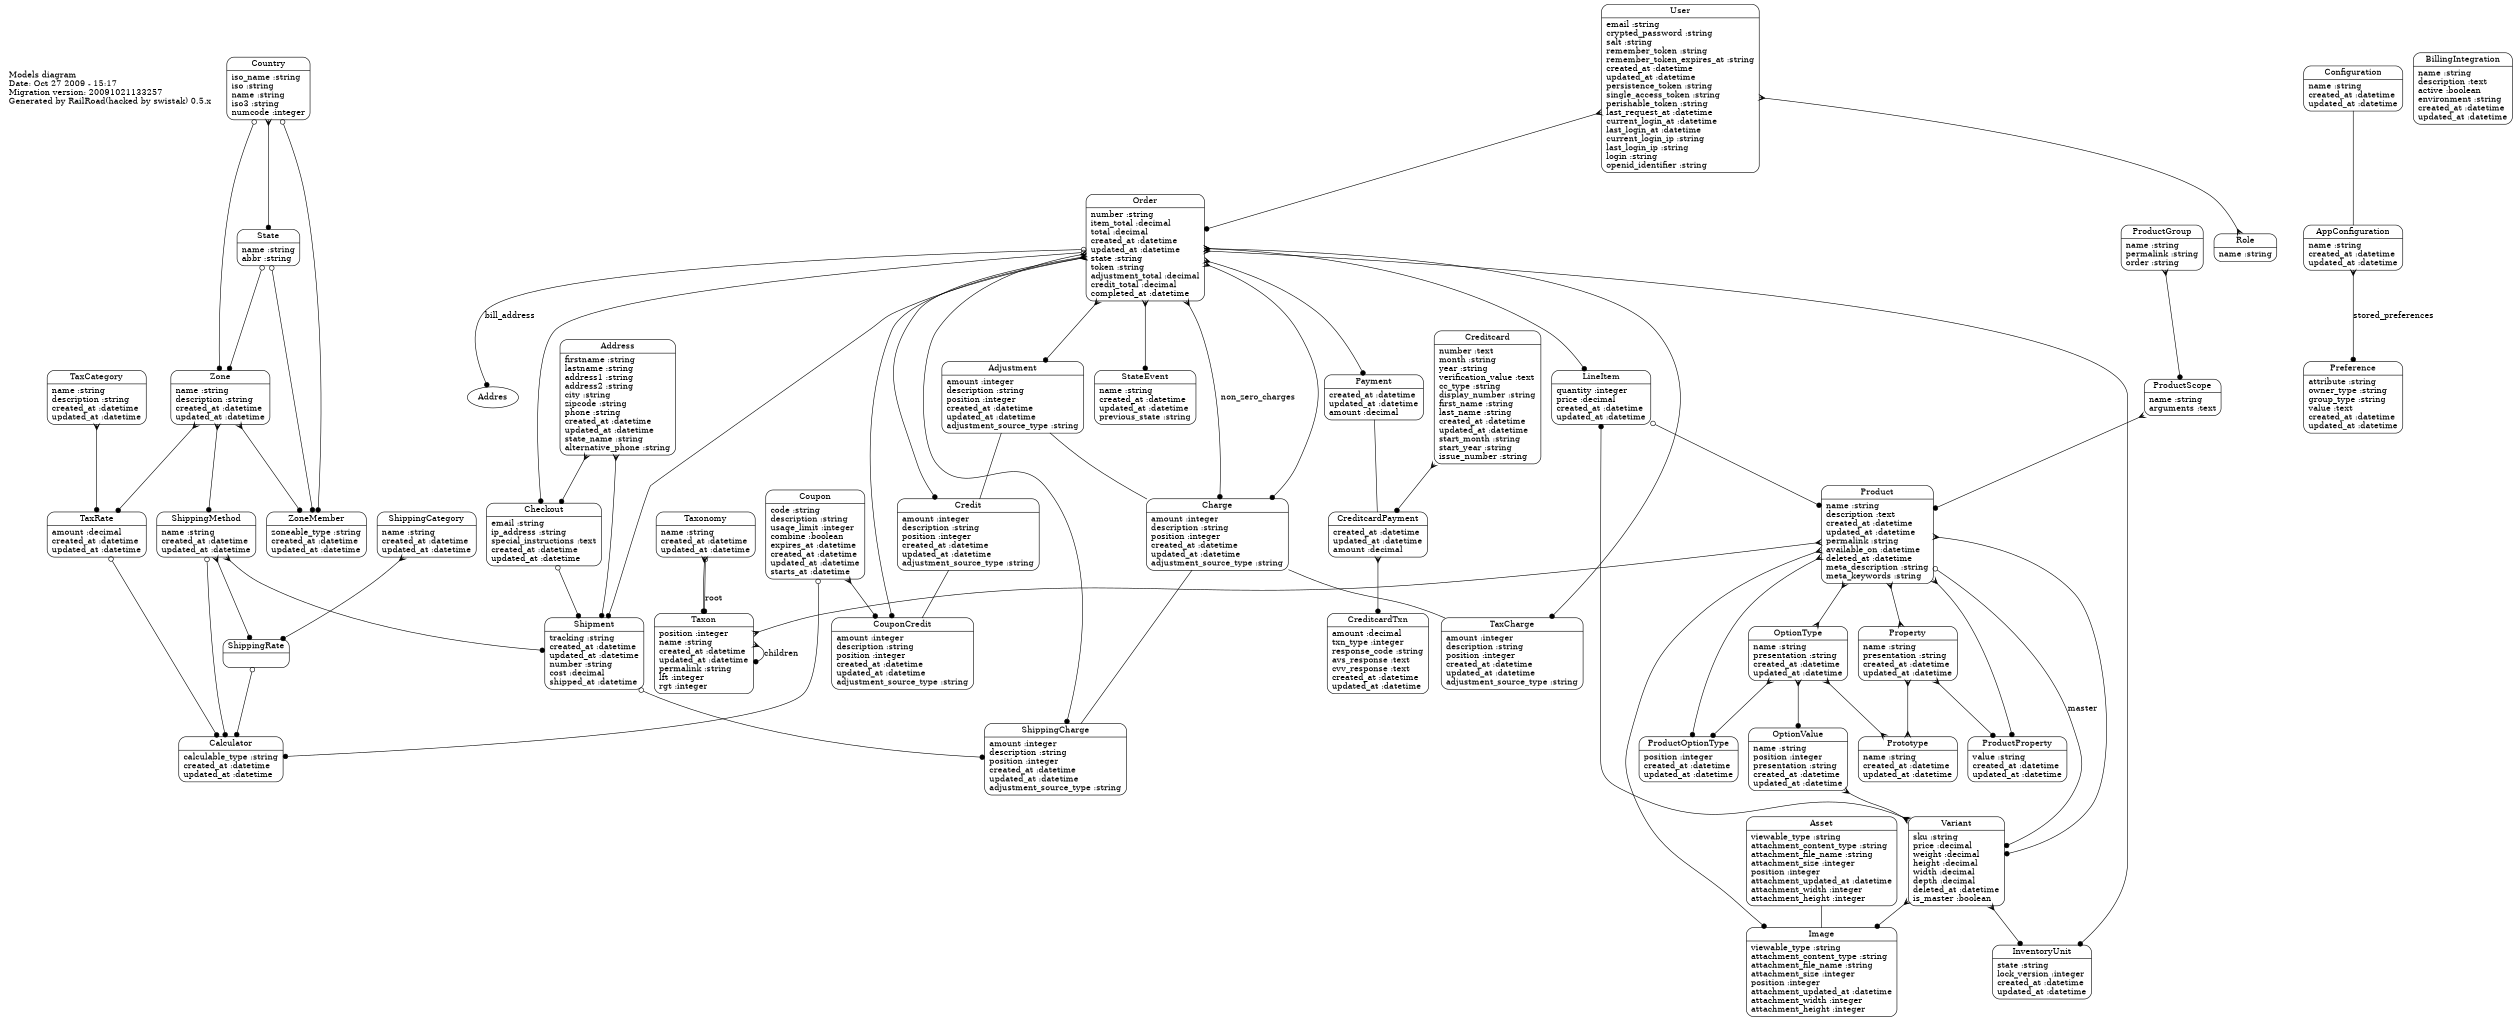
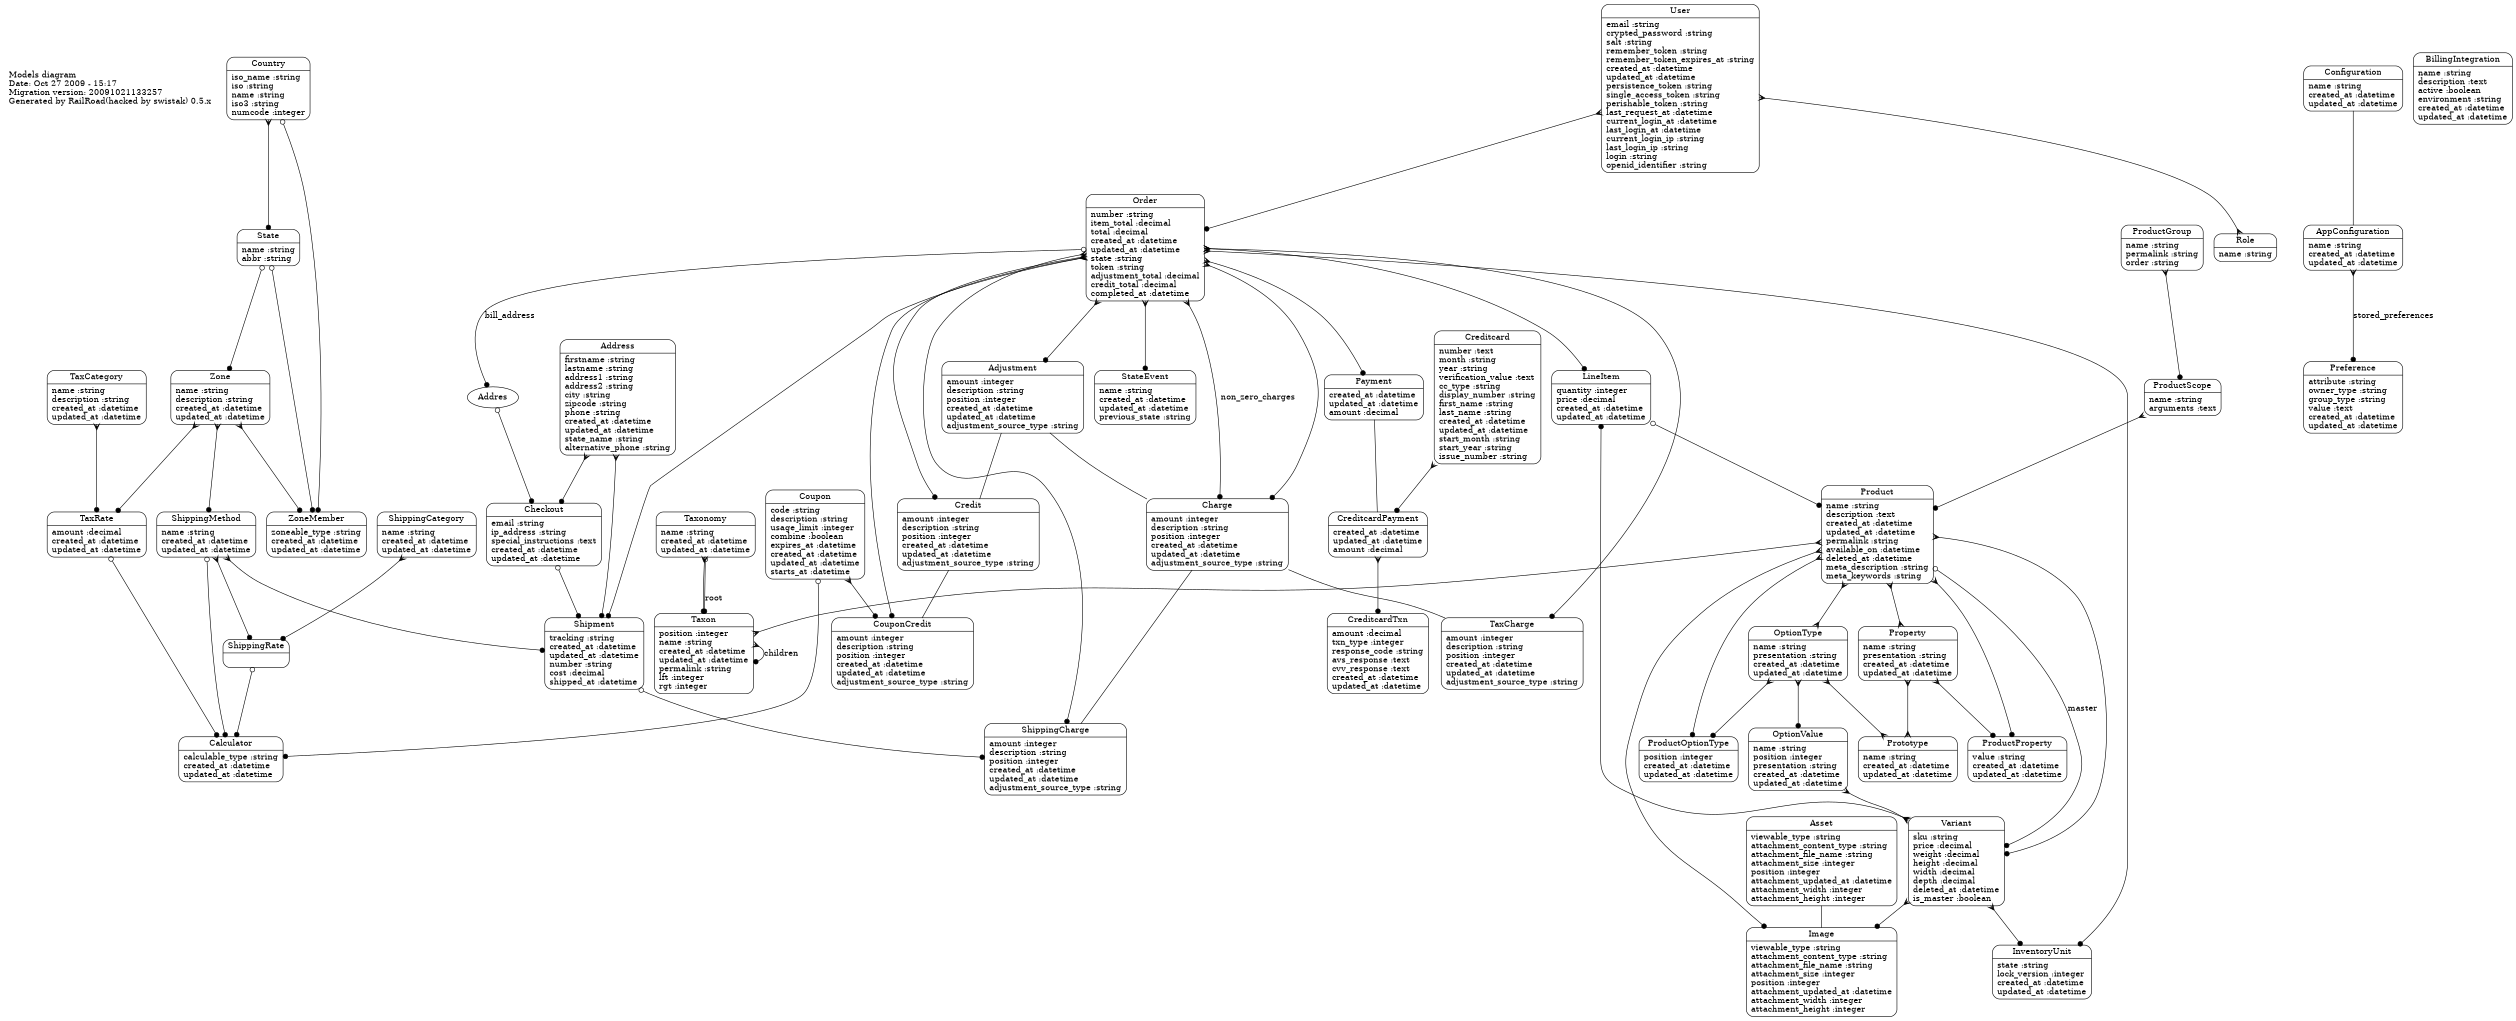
(224, 243) -> none
(730, 288) -> (515, 456)
